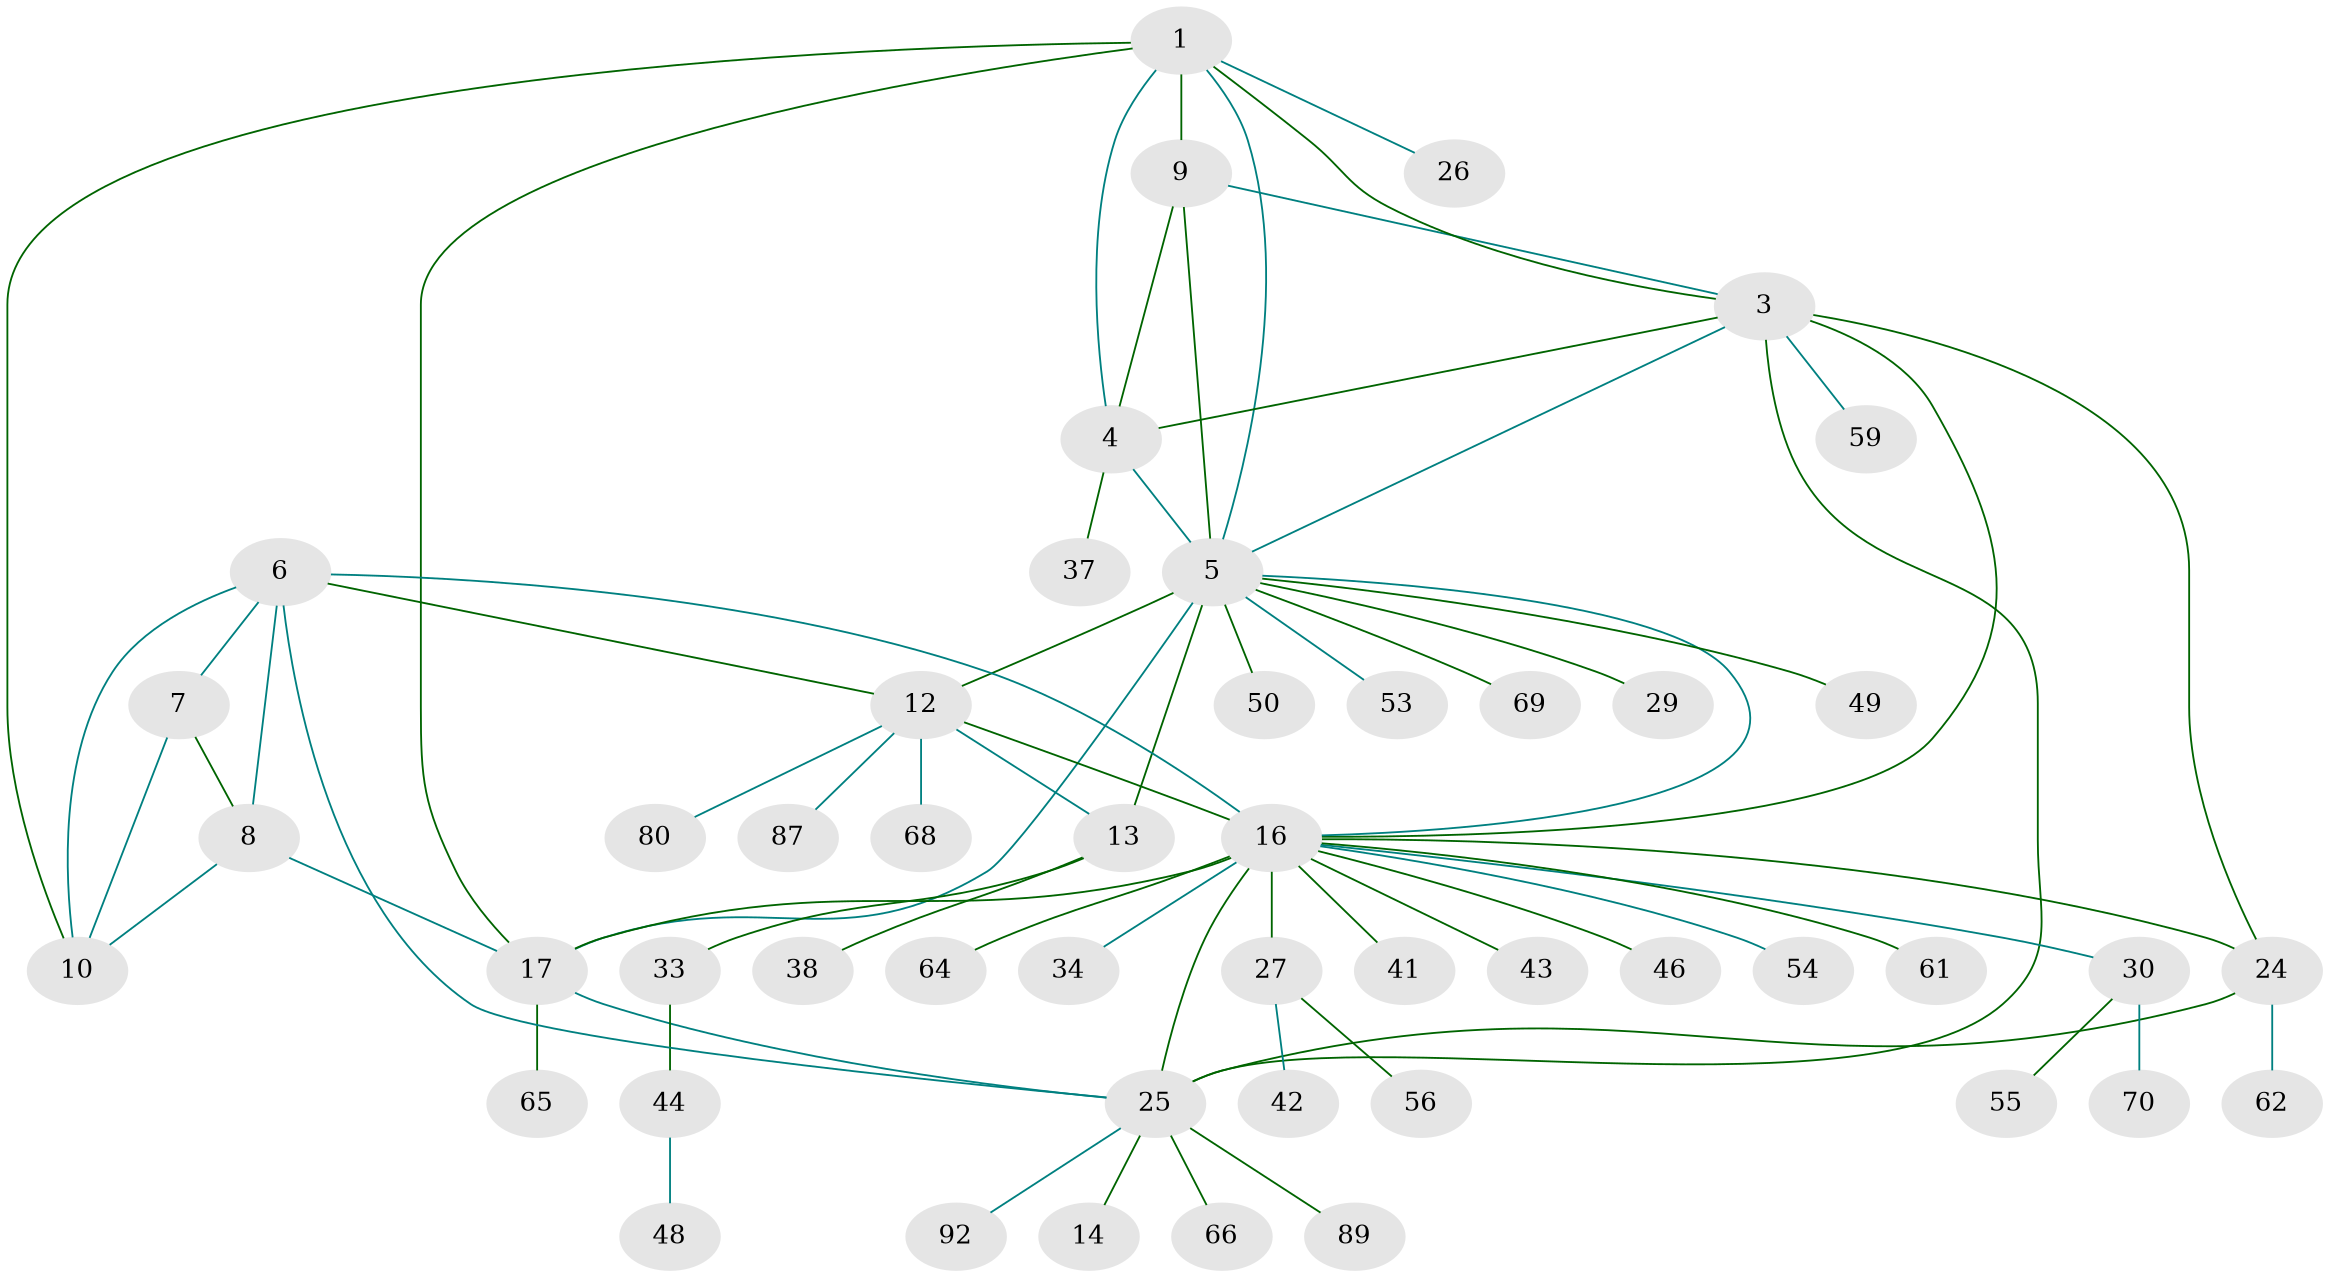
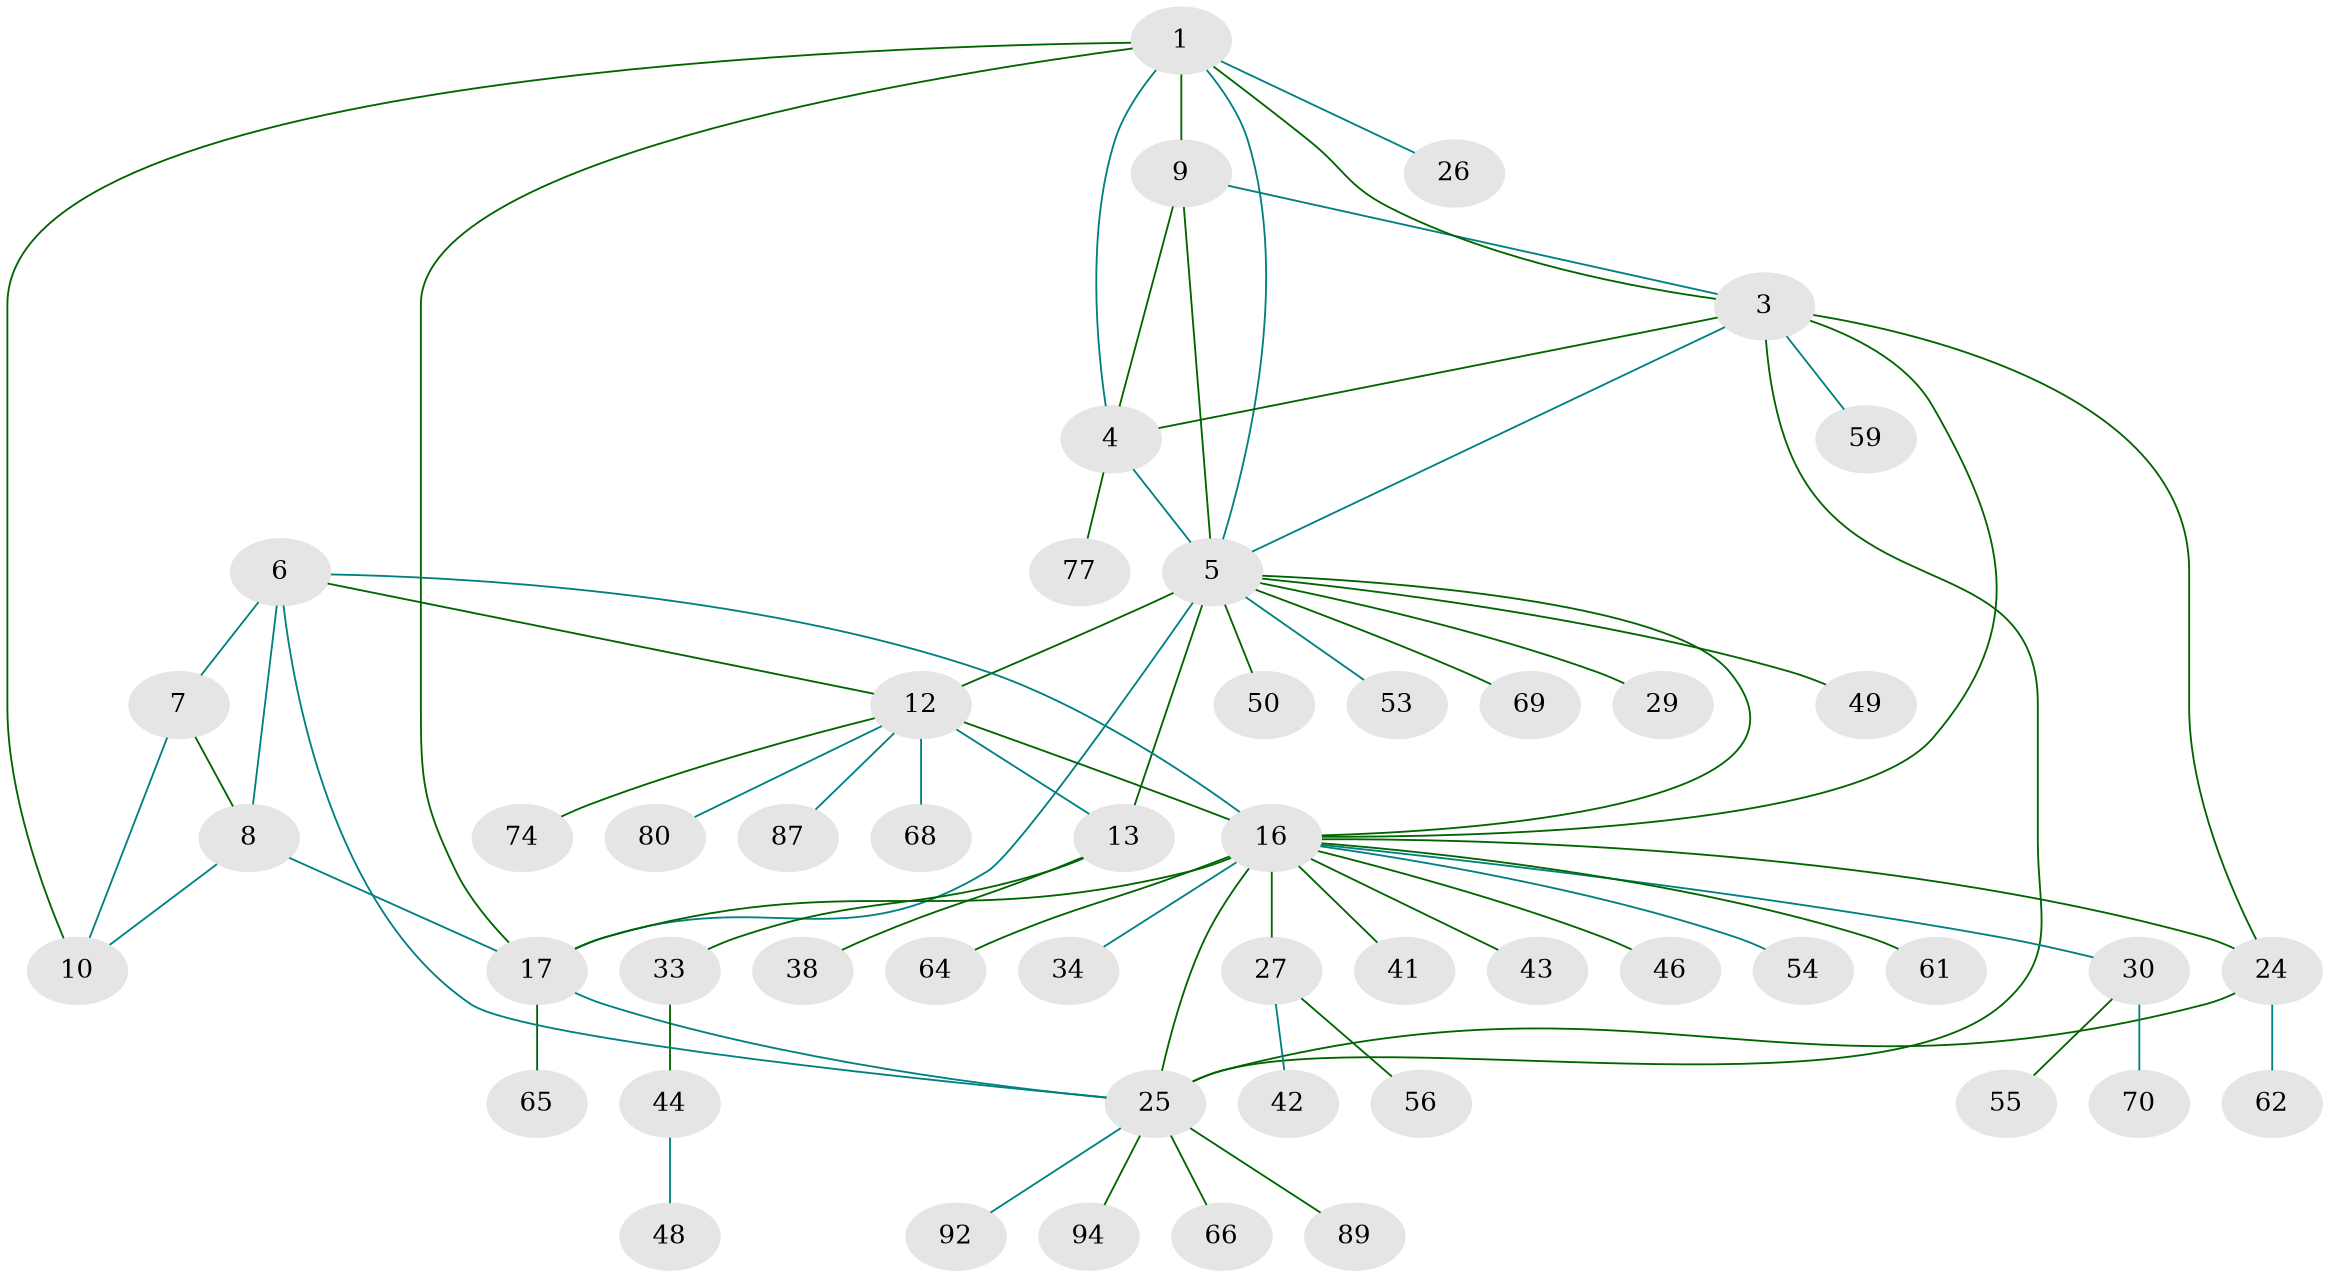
(1080, 572) -> (1080, 572)
(1736, 686) -> (1736, 686)
(87, 727) -> none
none -> (522, 838)
(1089, 1237) -> (1089, 1237)
